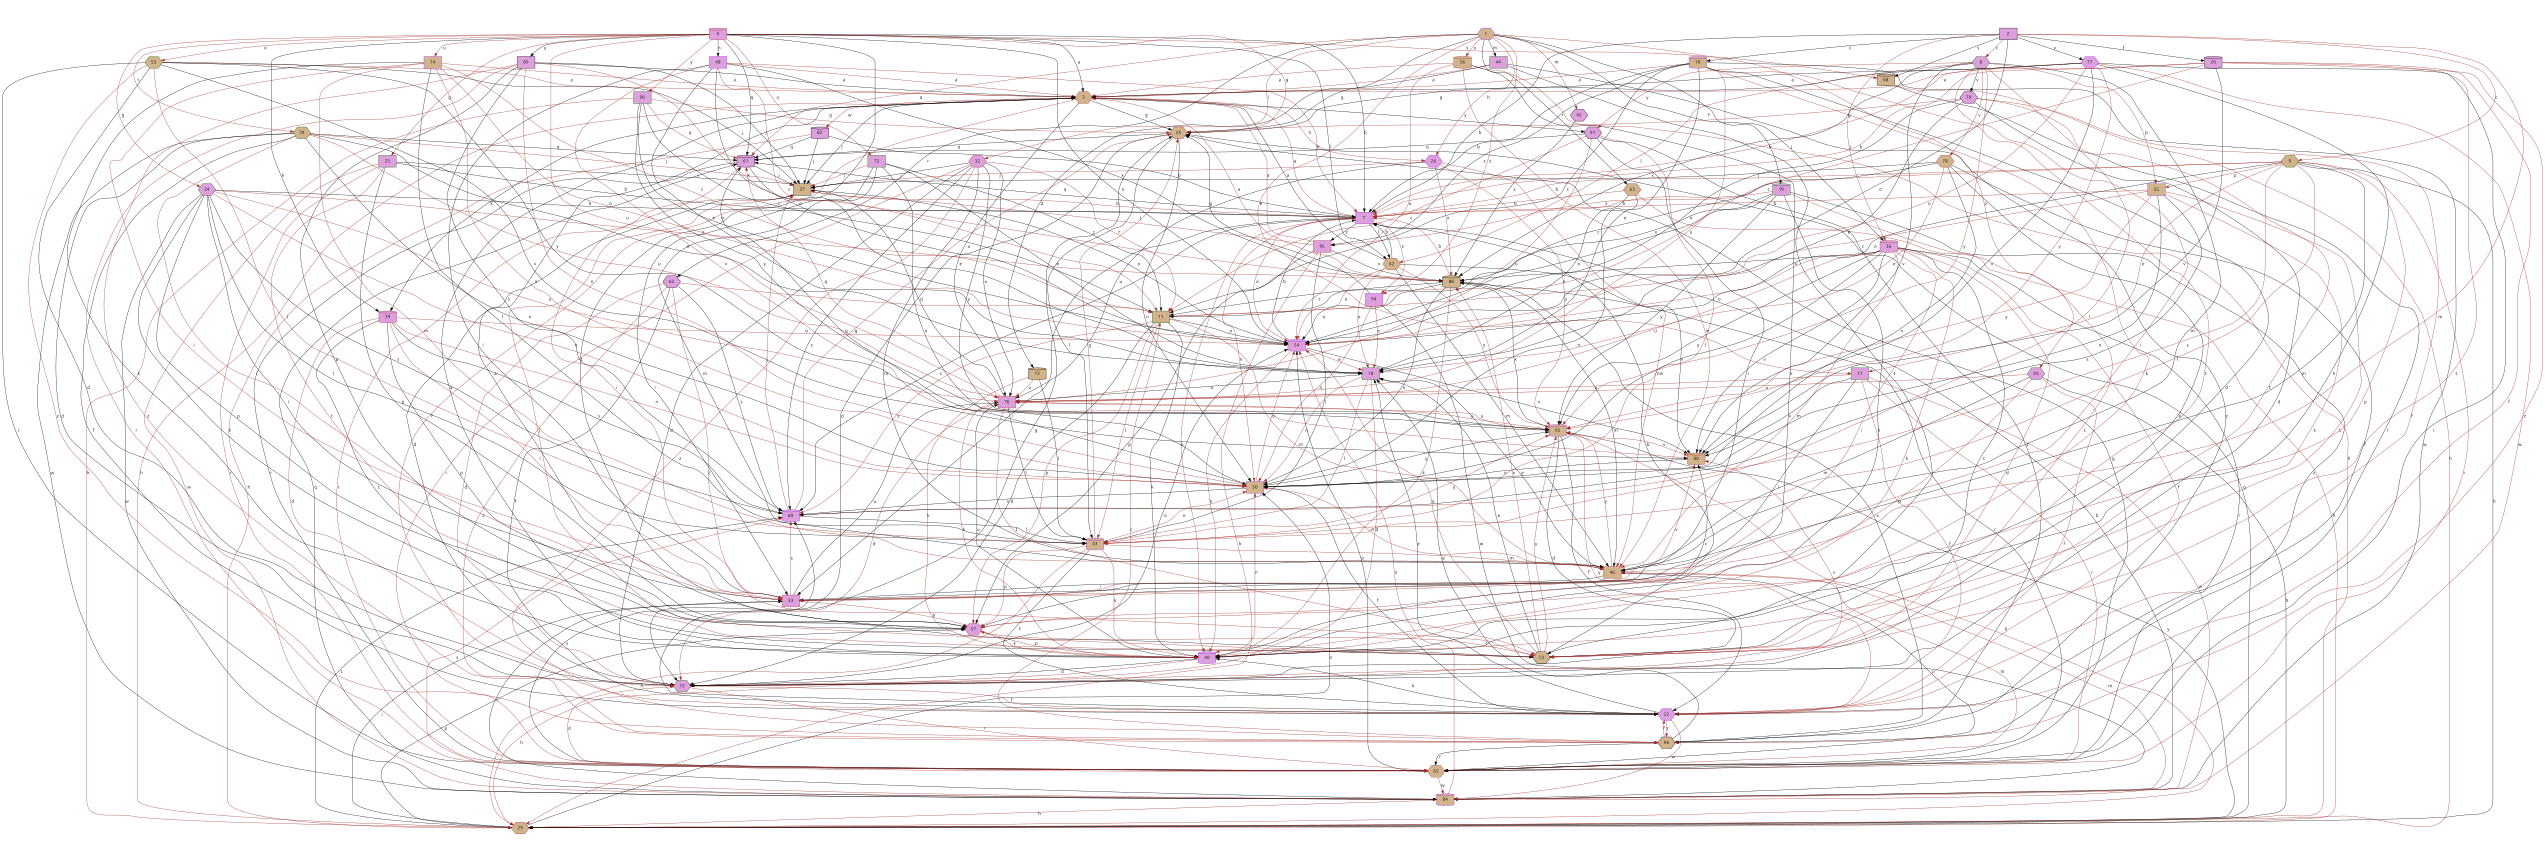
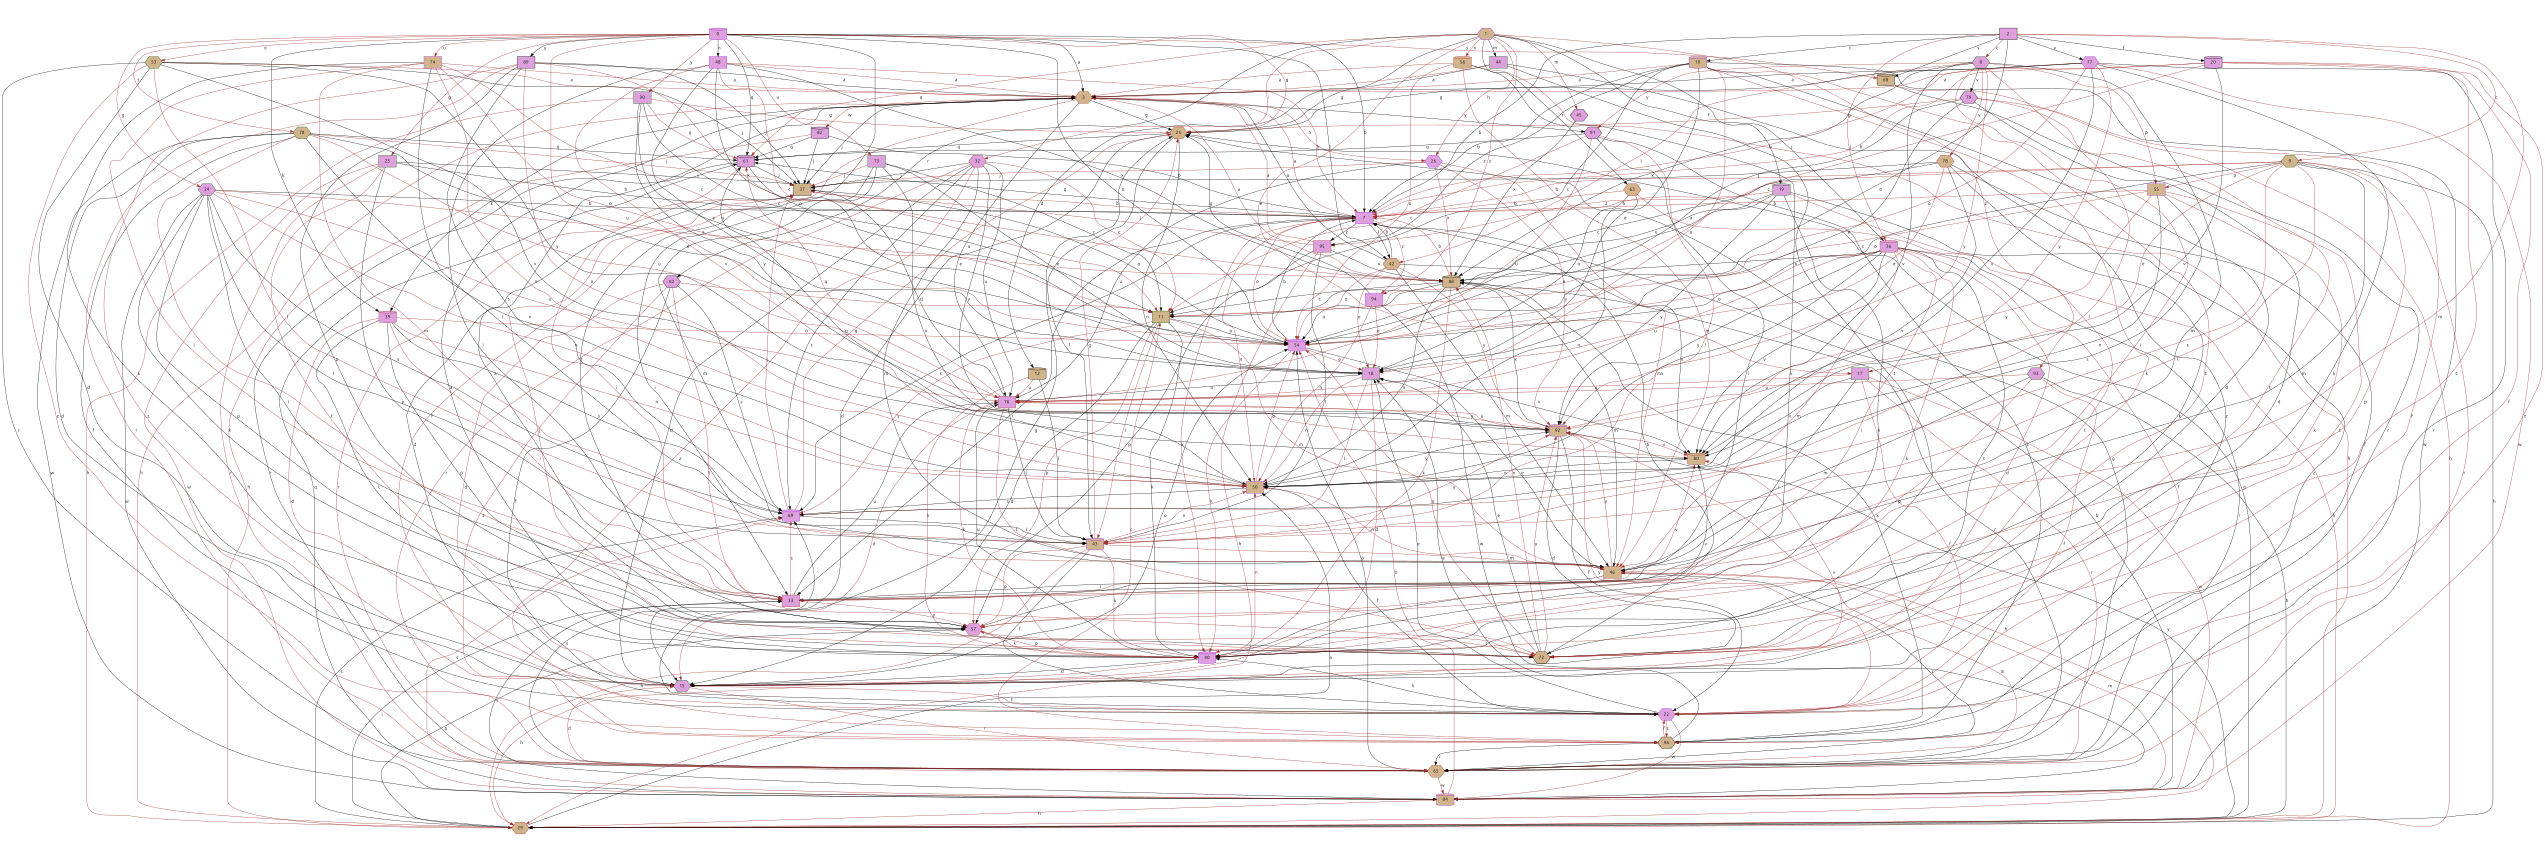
(718, 34) -> (718, 34)
